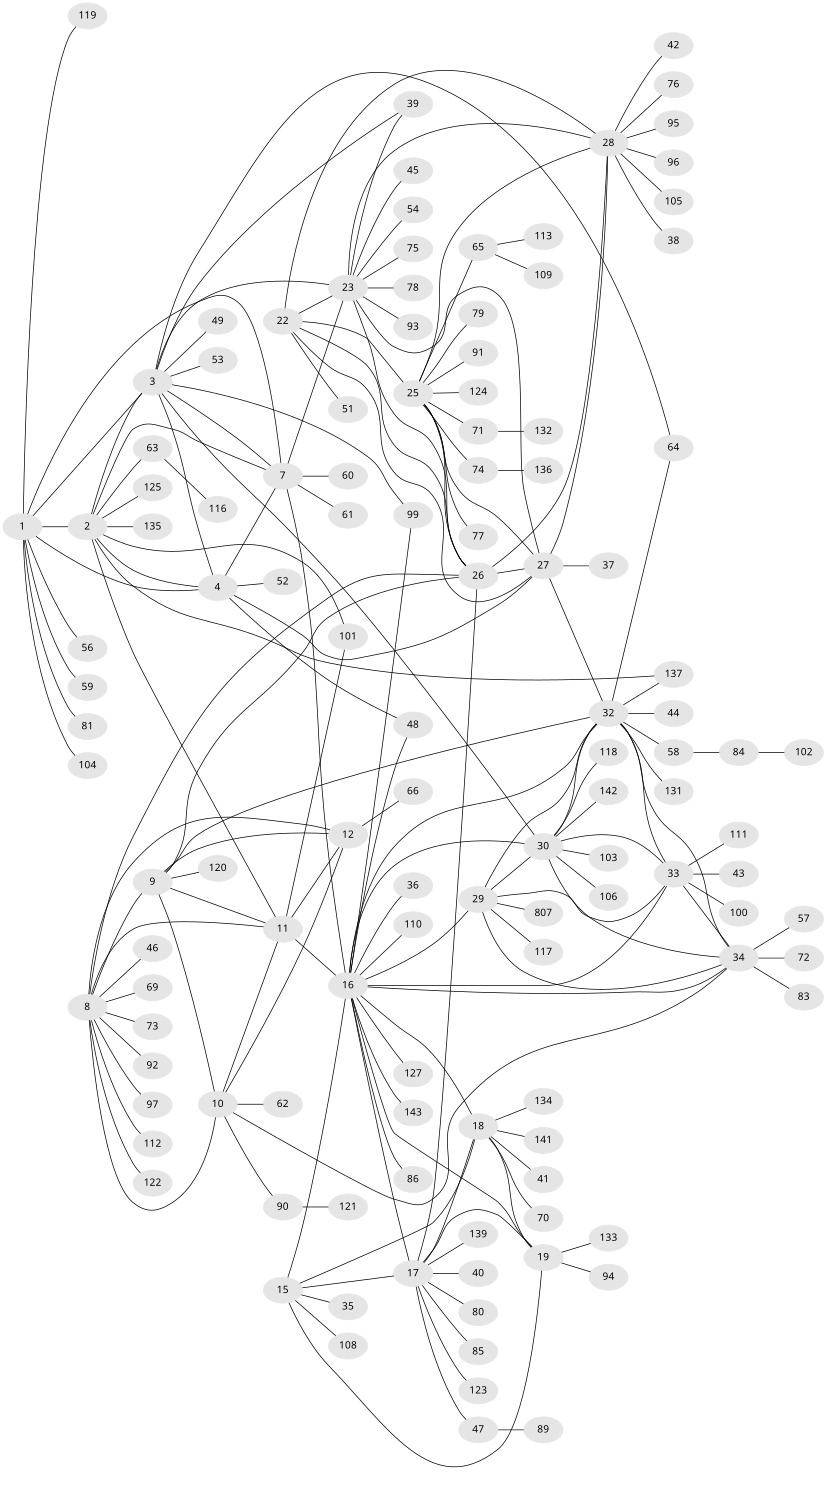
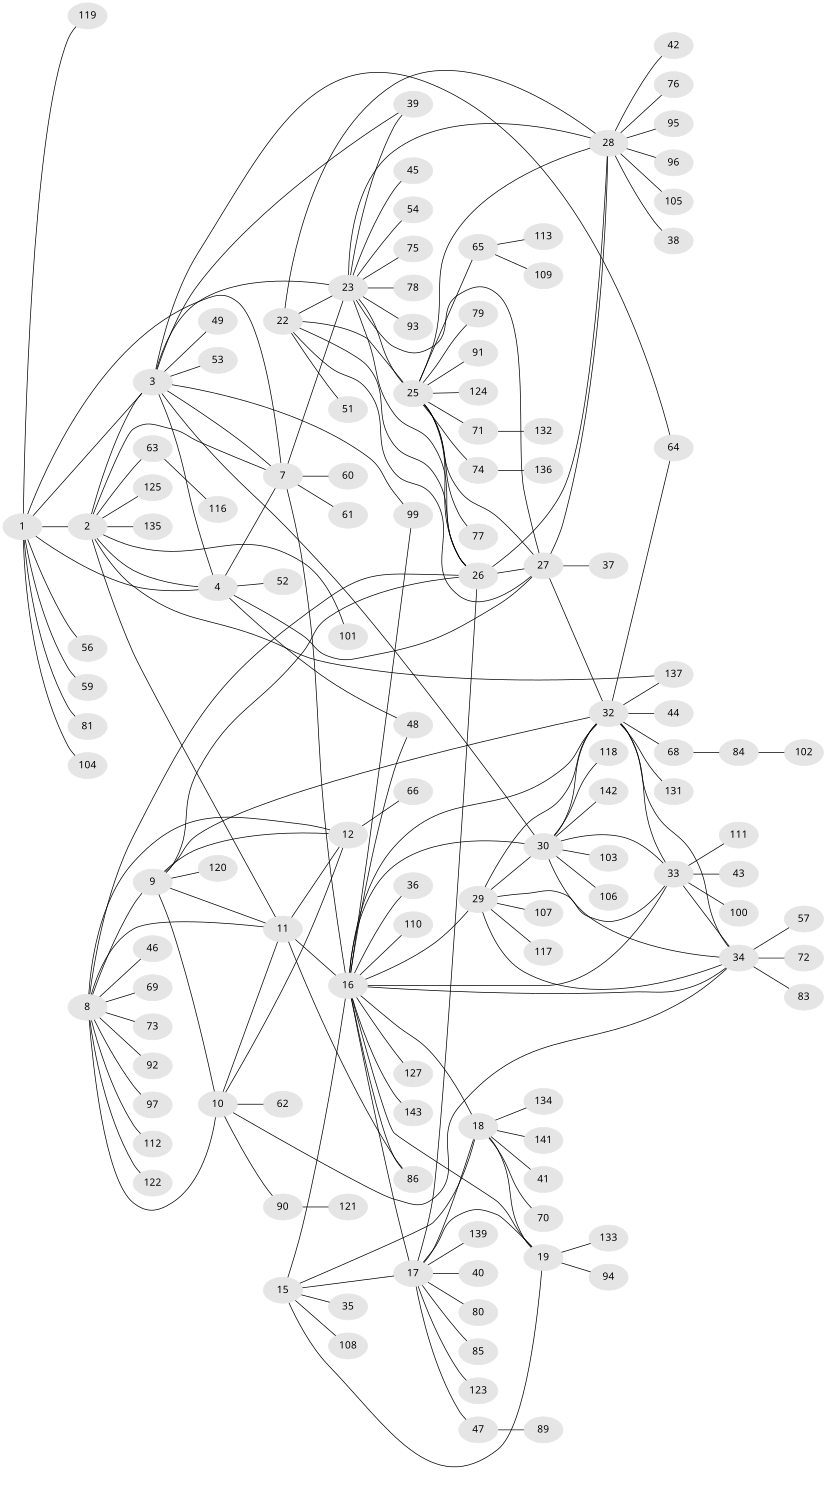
none -> (381, 343)
(674, 753) -> (674, 753)
(313, 796) -> (342, 1064)
(543, 913) -> (543, 913)
